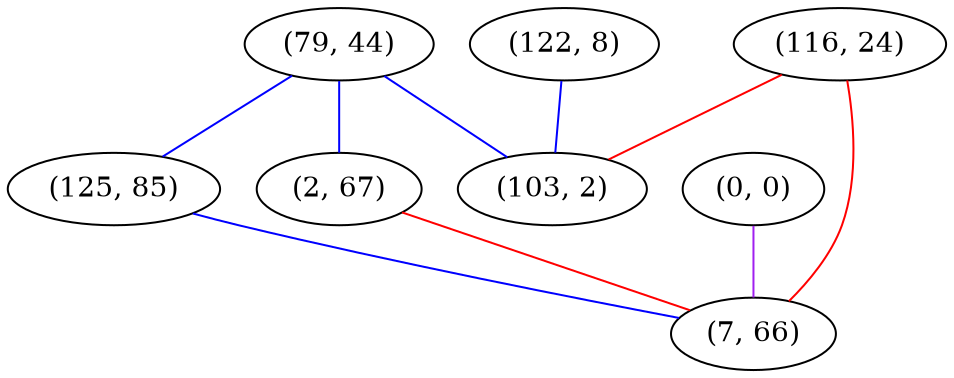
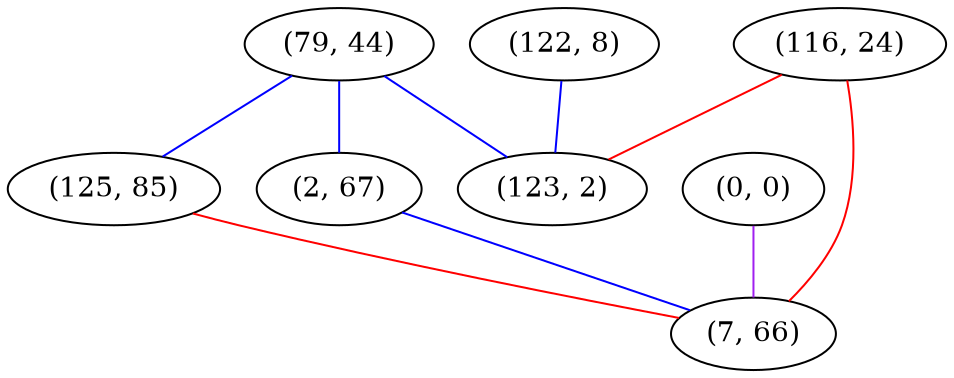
(552, 189) -> (552, 189)
(546, 261) -> (546, 261)
(435, 269) -> (435, 269)
